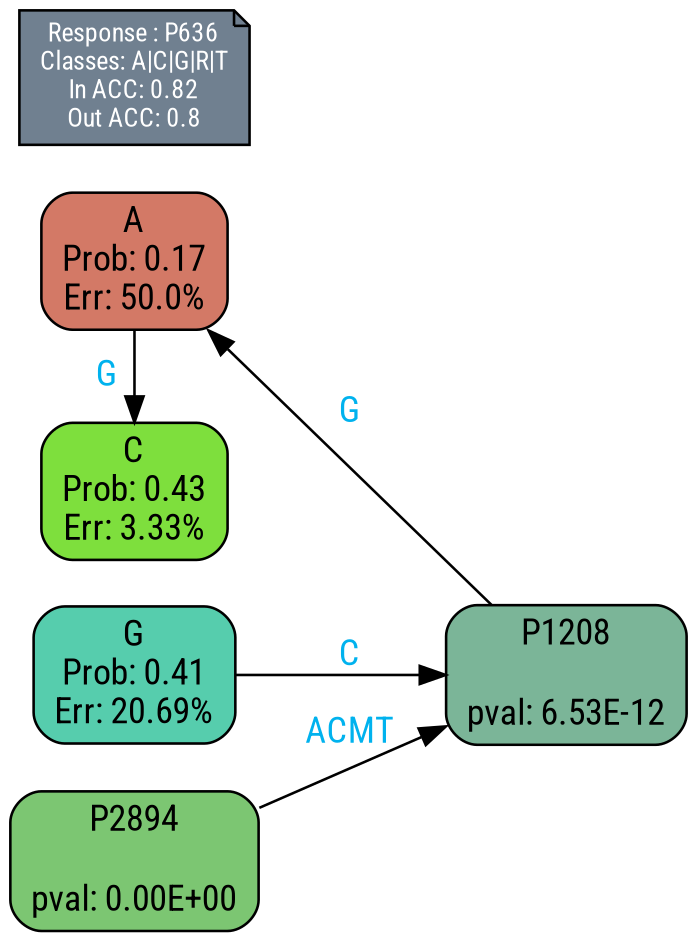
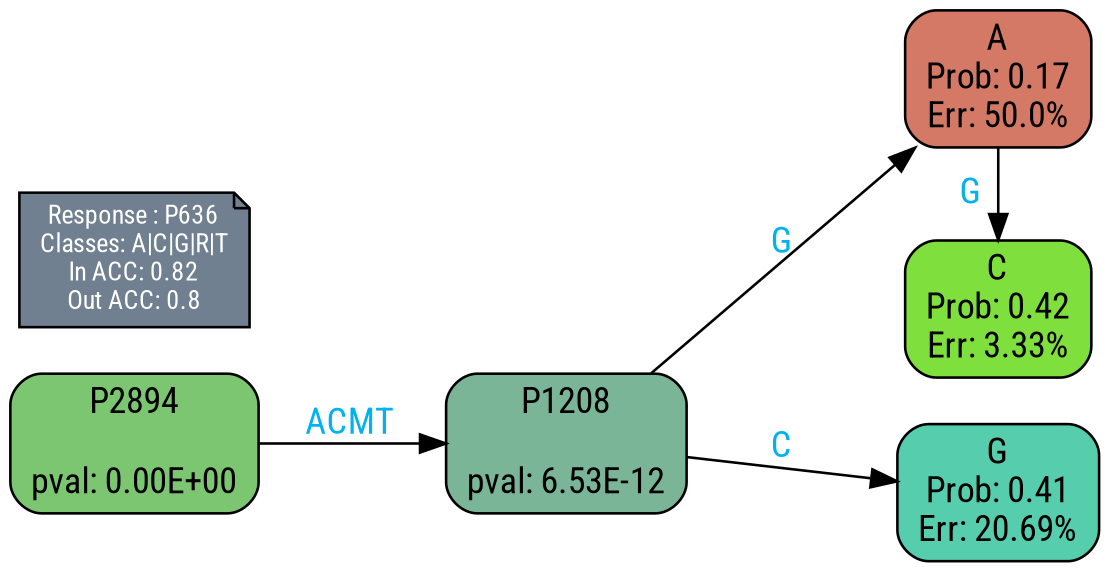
(134, 491) -> (998, 309)
(328, 675) -> (779, 468)
